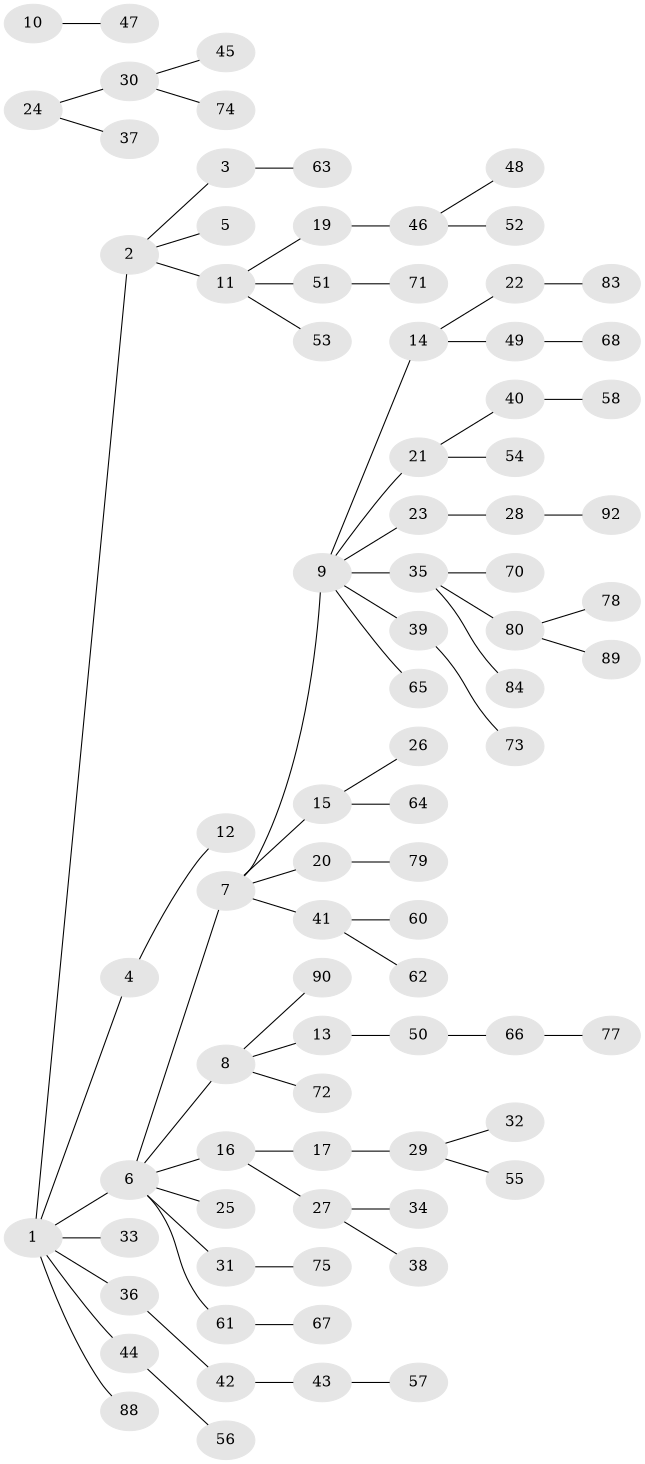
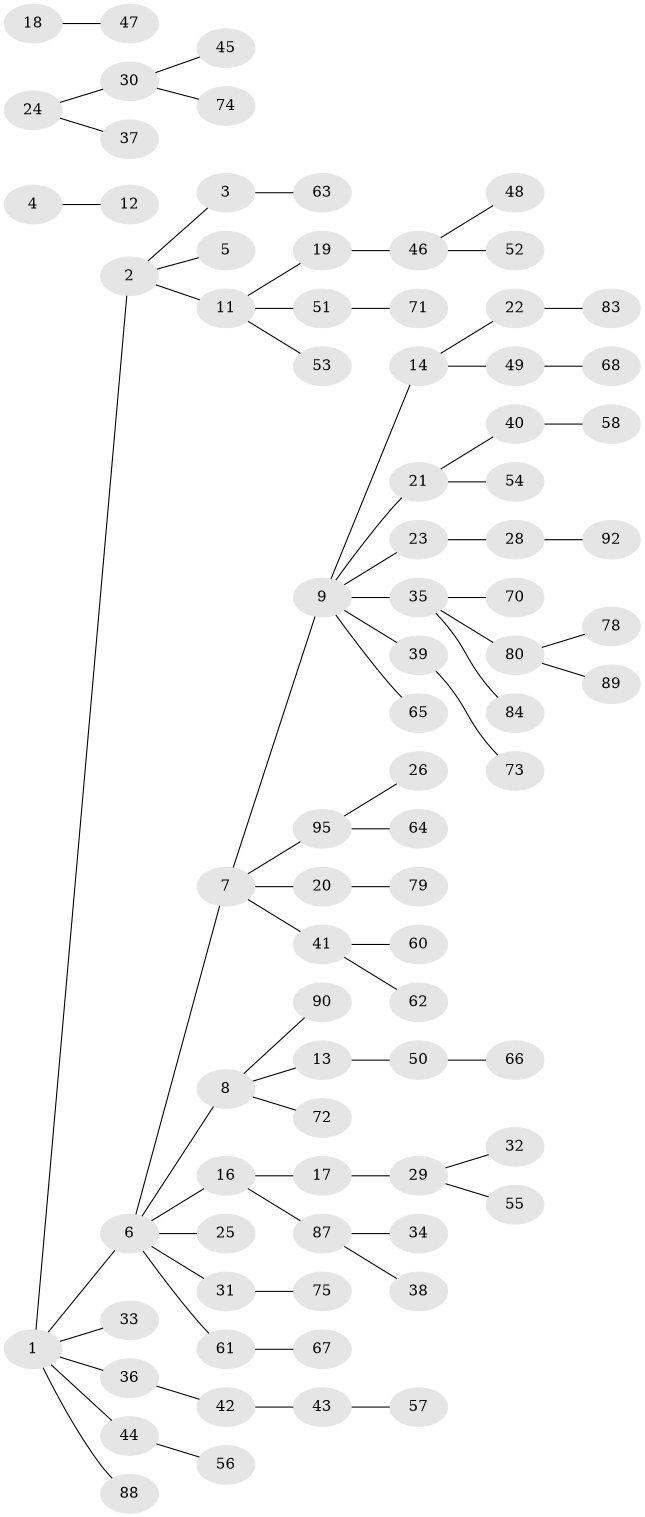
(33, 24) -> (33, 24)
(322, 804) -> (322, 829)
(611, 1035) -> none
(81, 1108) -> none
(322, 1209) -> (322, 1234)
